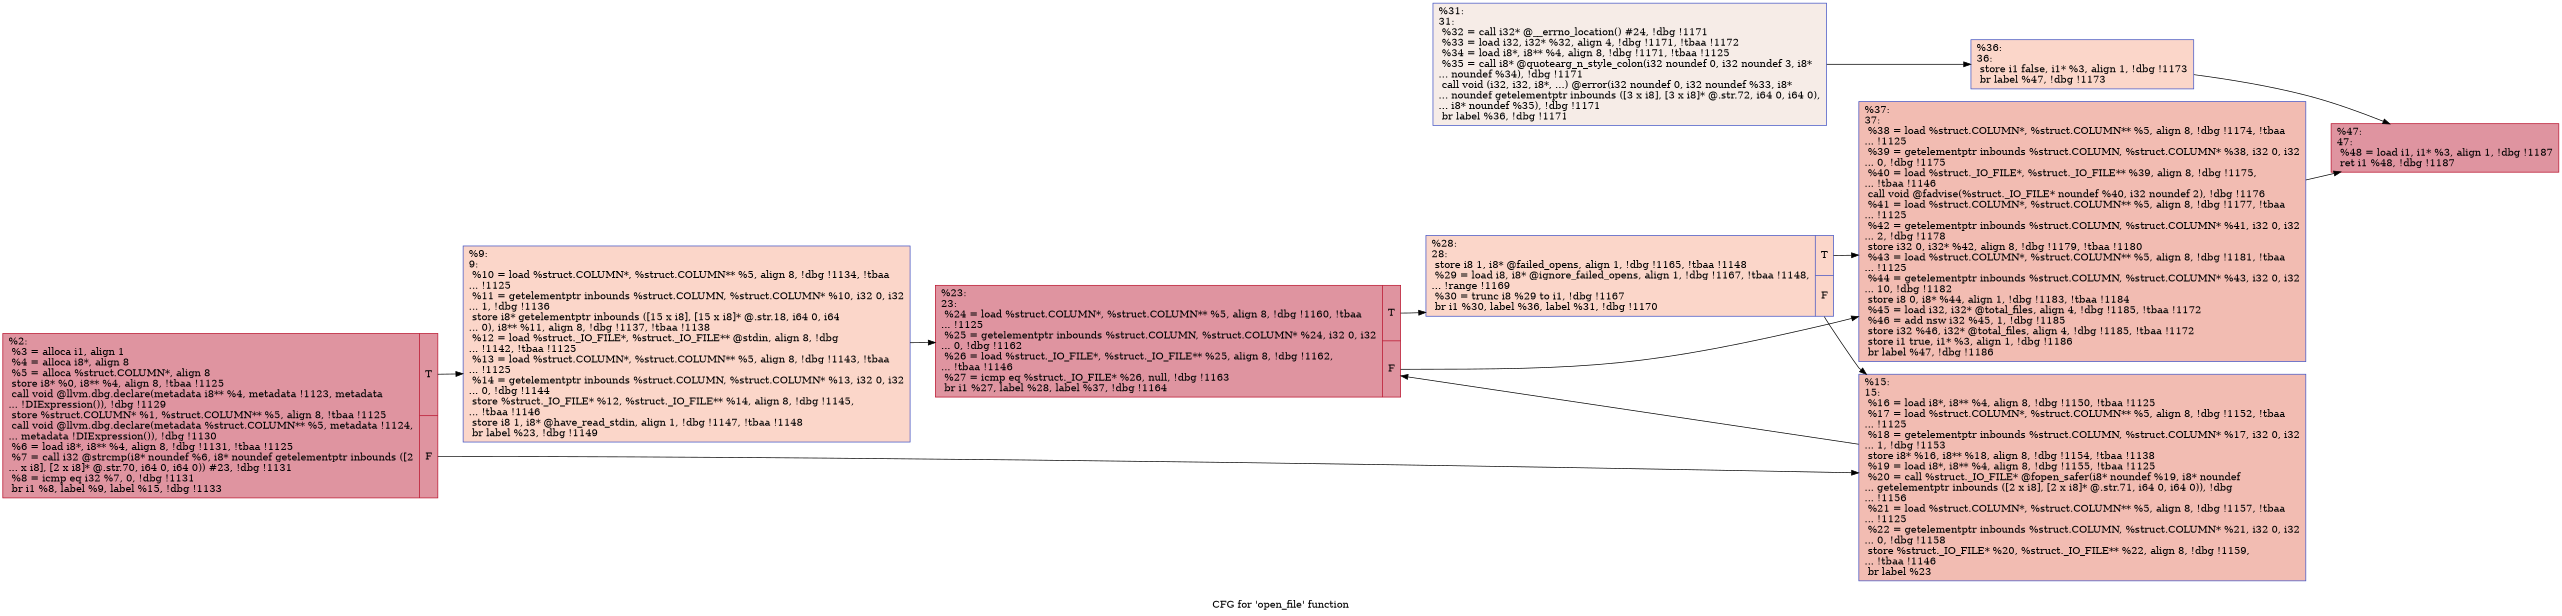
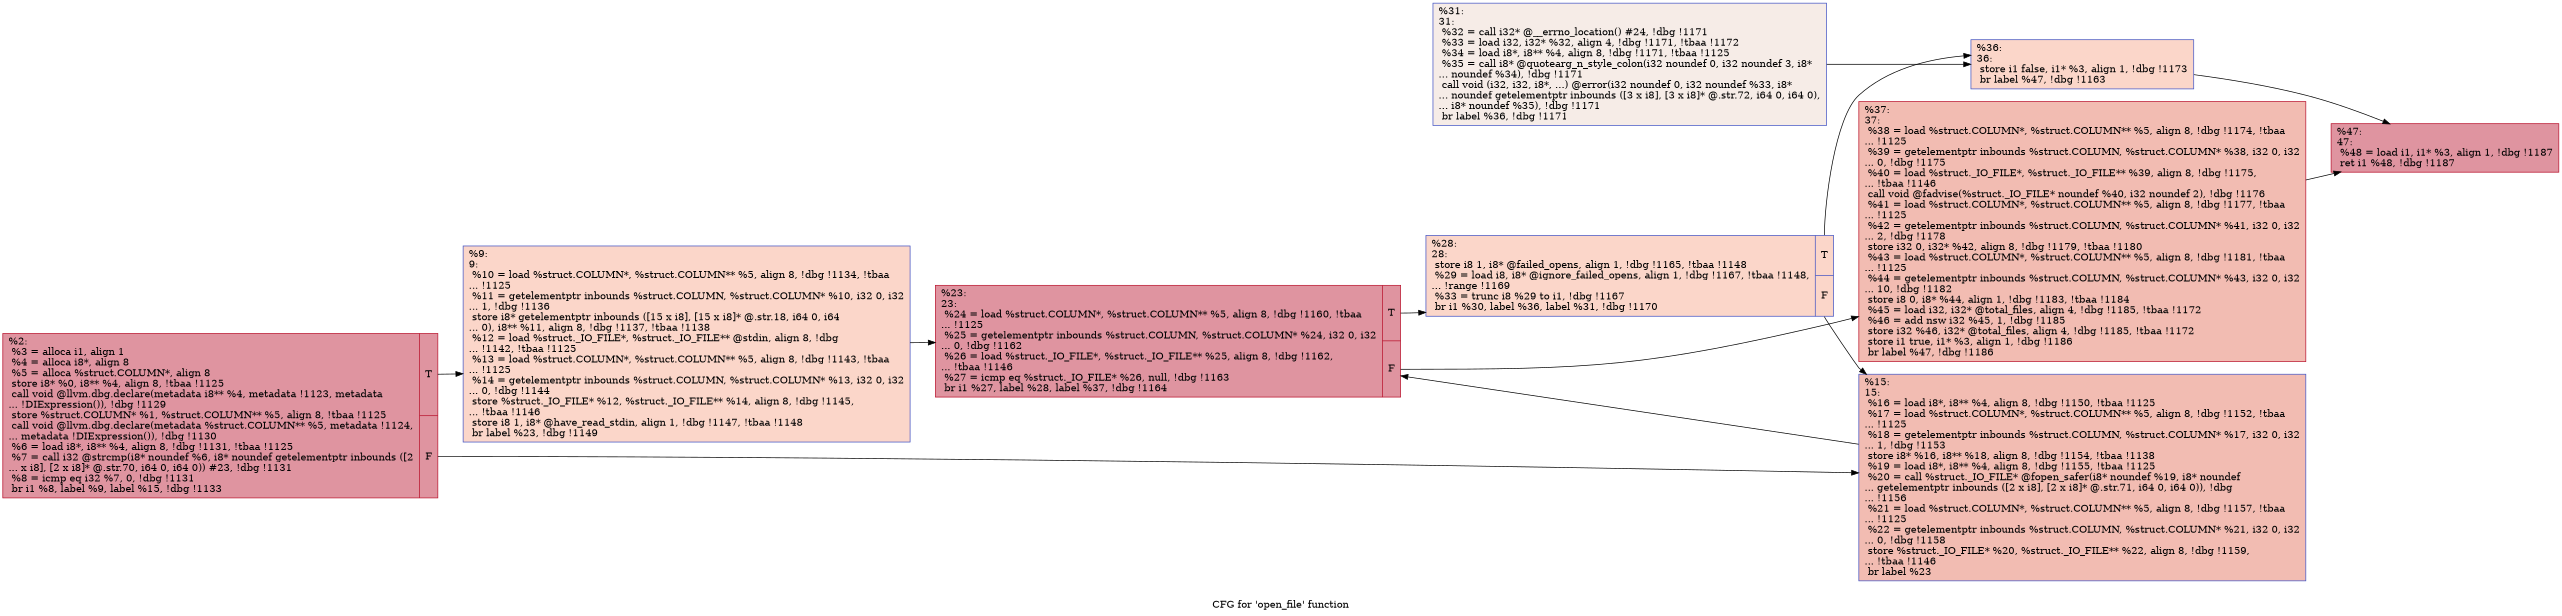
(2041, 80) -> (2041, 80)
(2082, 232) -> (2082, 232)
(1843, 255) -> (1849, 108)
(1528, 297) -> (1528, 297)
